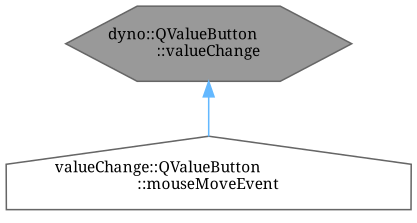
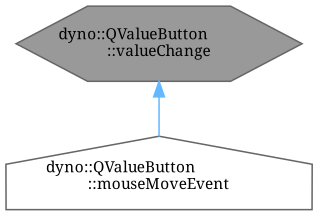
(209, 177) -> (159, 177)
